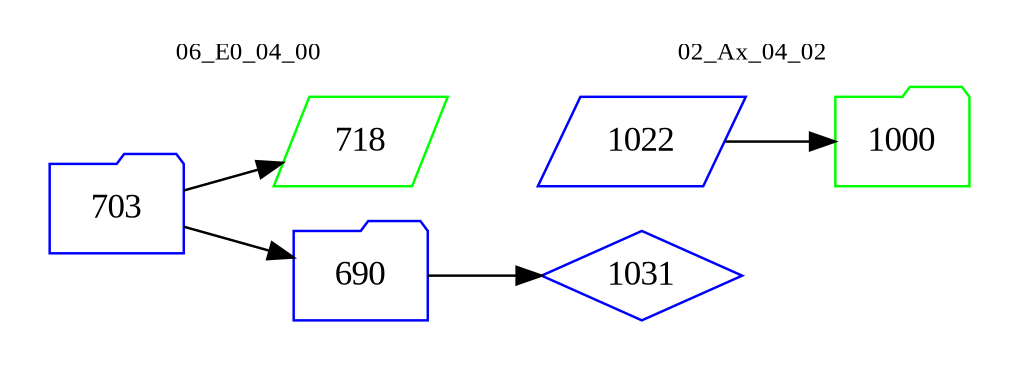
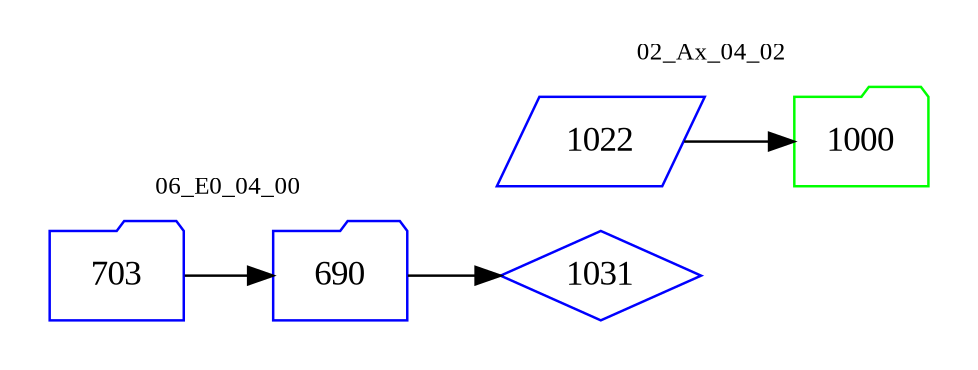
(361, 142) -> none
